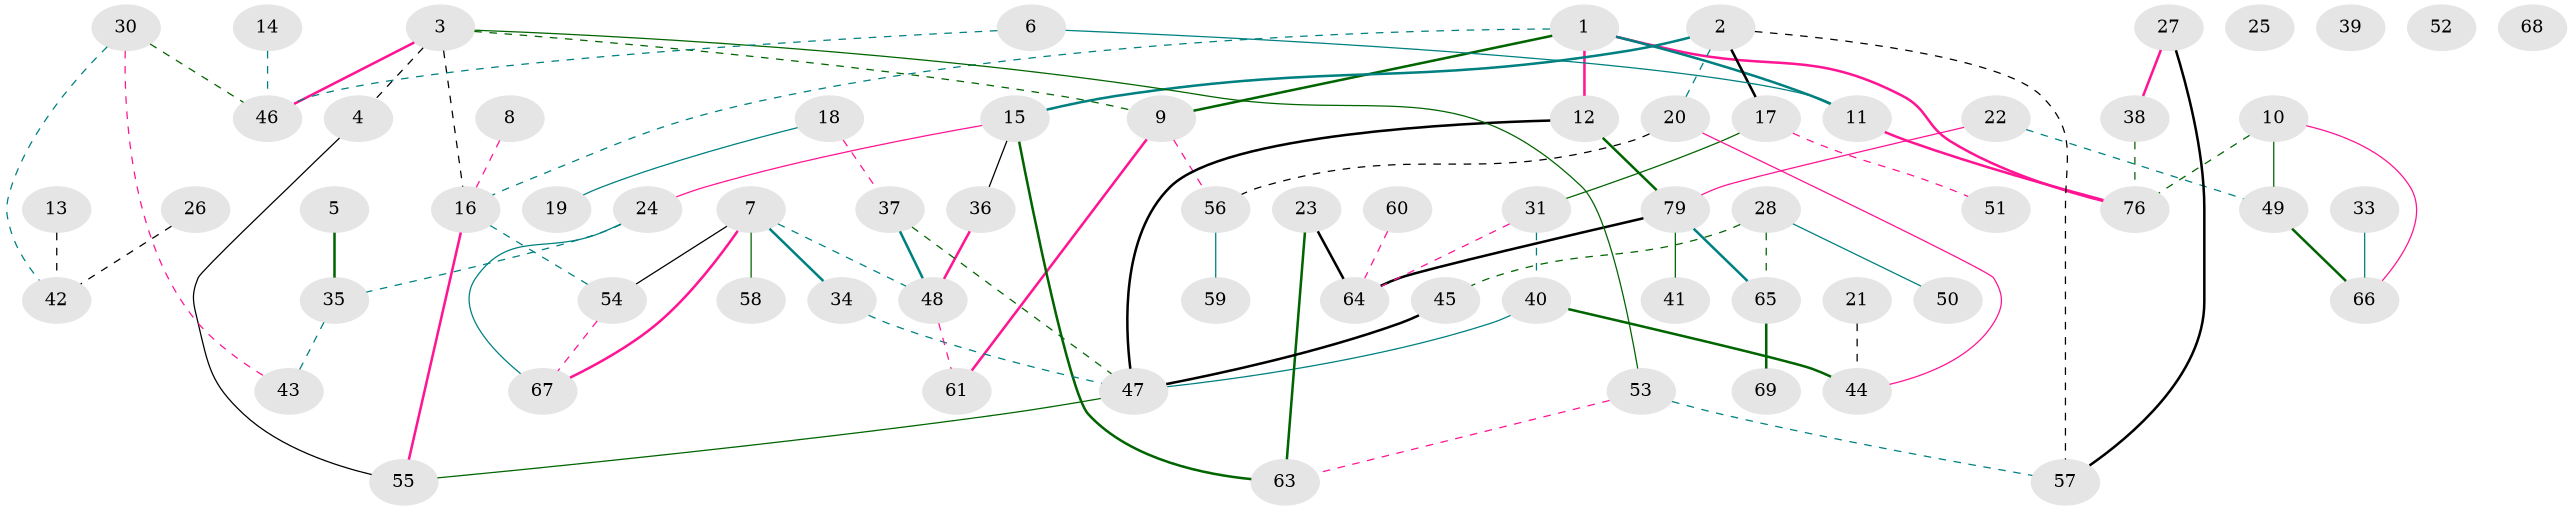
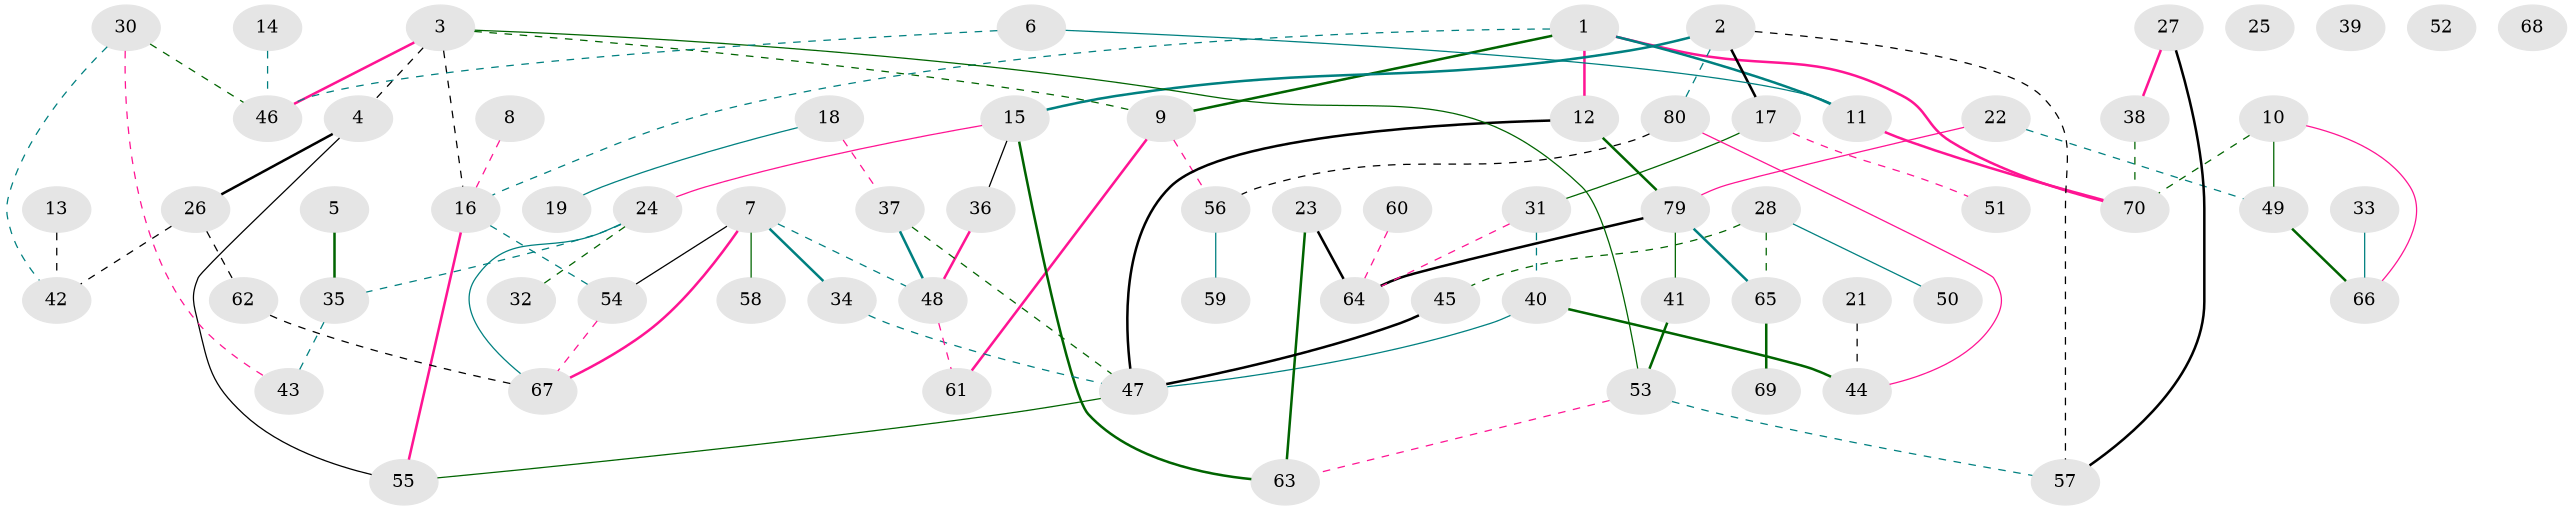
(1675, 119) -> (1675, 119)
none -> (277, 164)
(2135, 210) -> (2135, 210)
none -> (244, 300)
none -> (521, 300)
none -> (1658, 346)
